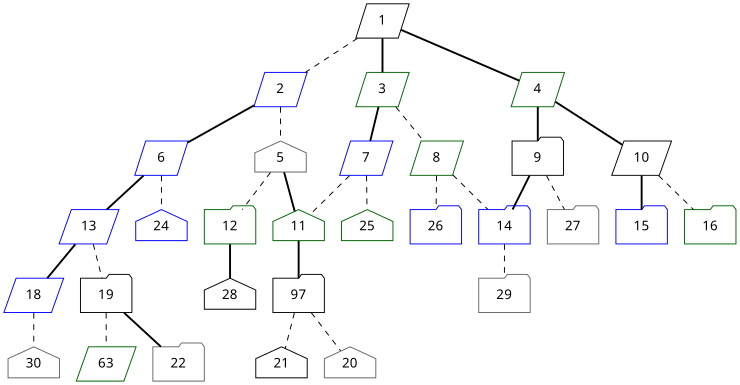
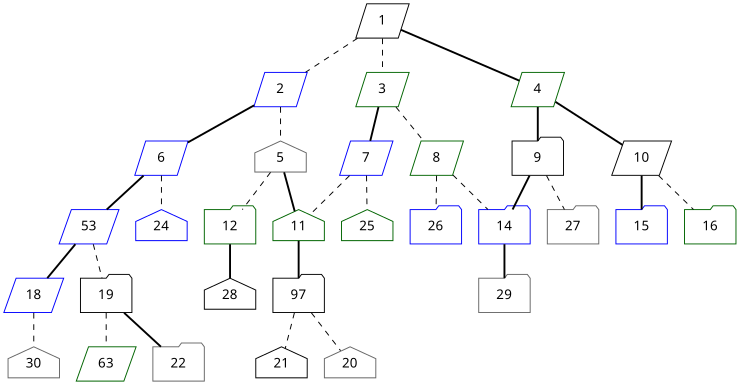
(382, 55) -> (382, 55)
(89, 227) -> (89, 227)
(504, 261) -> (504, 261)
